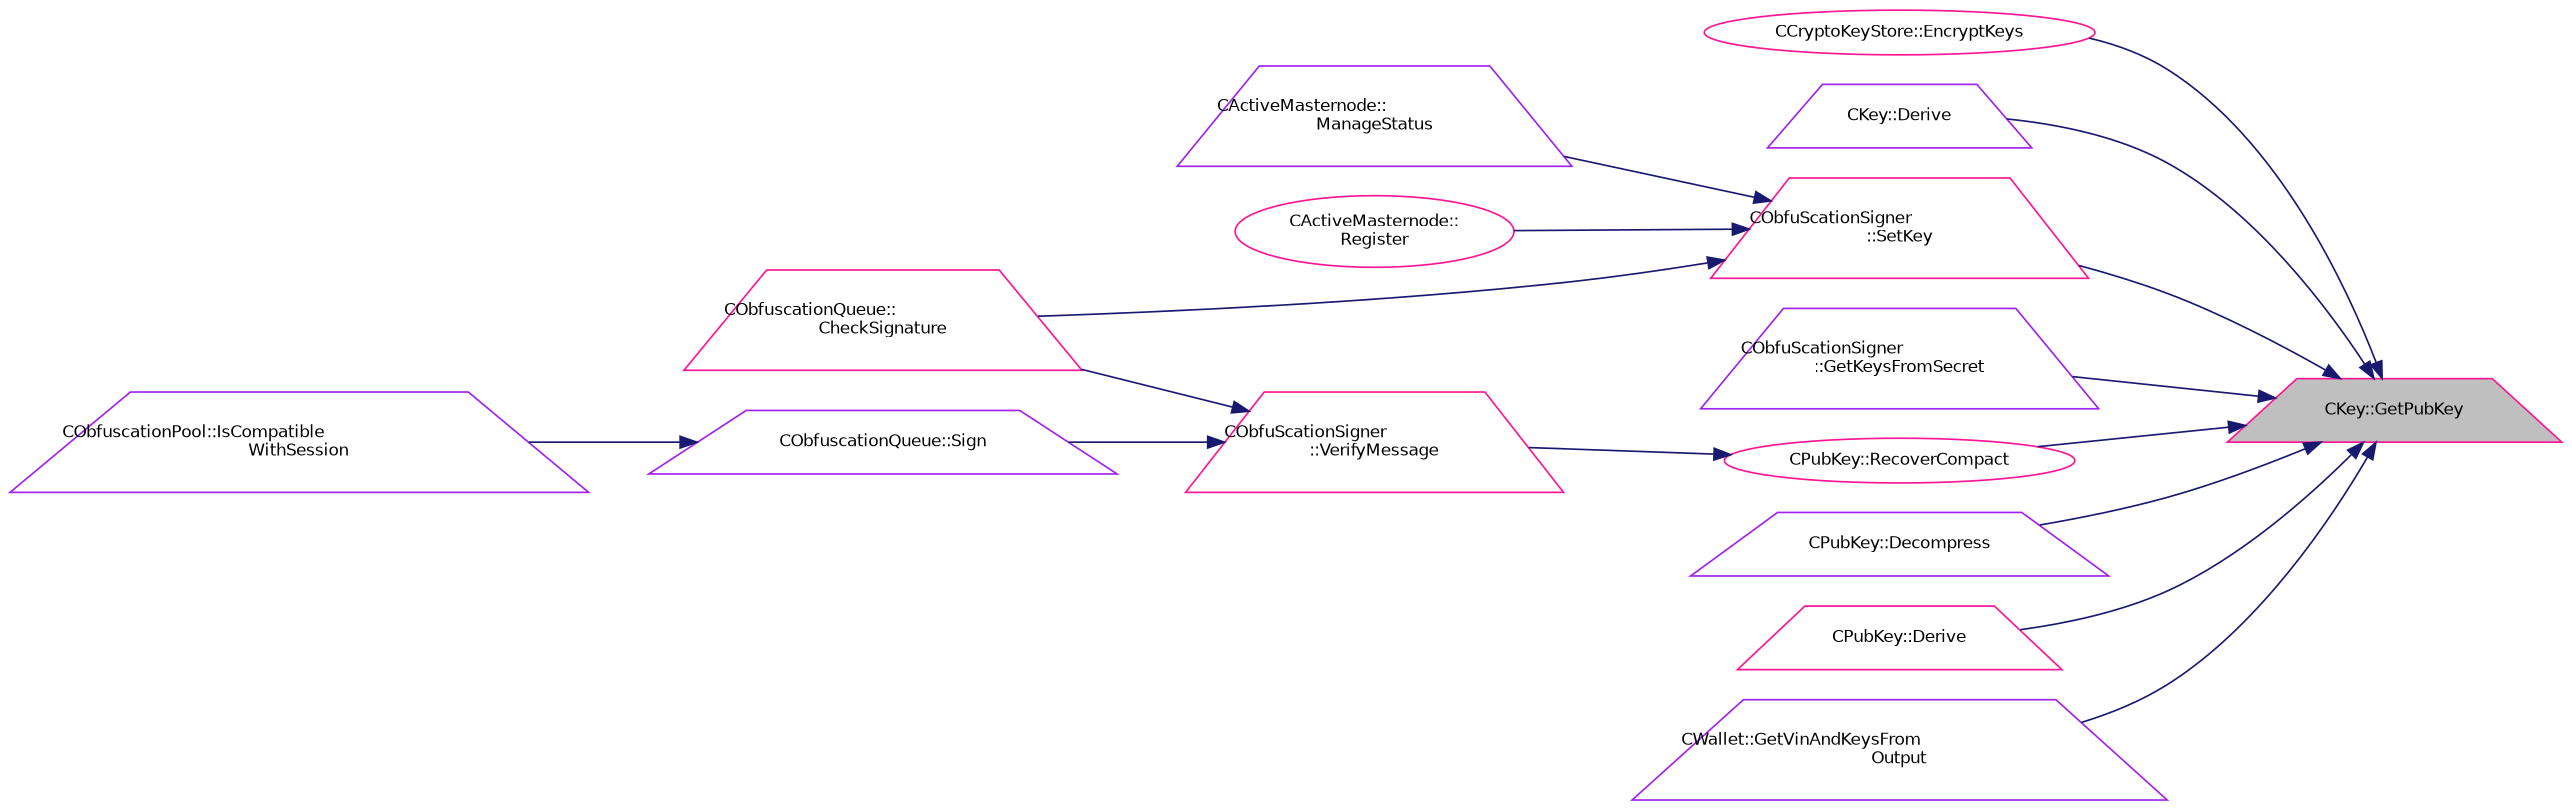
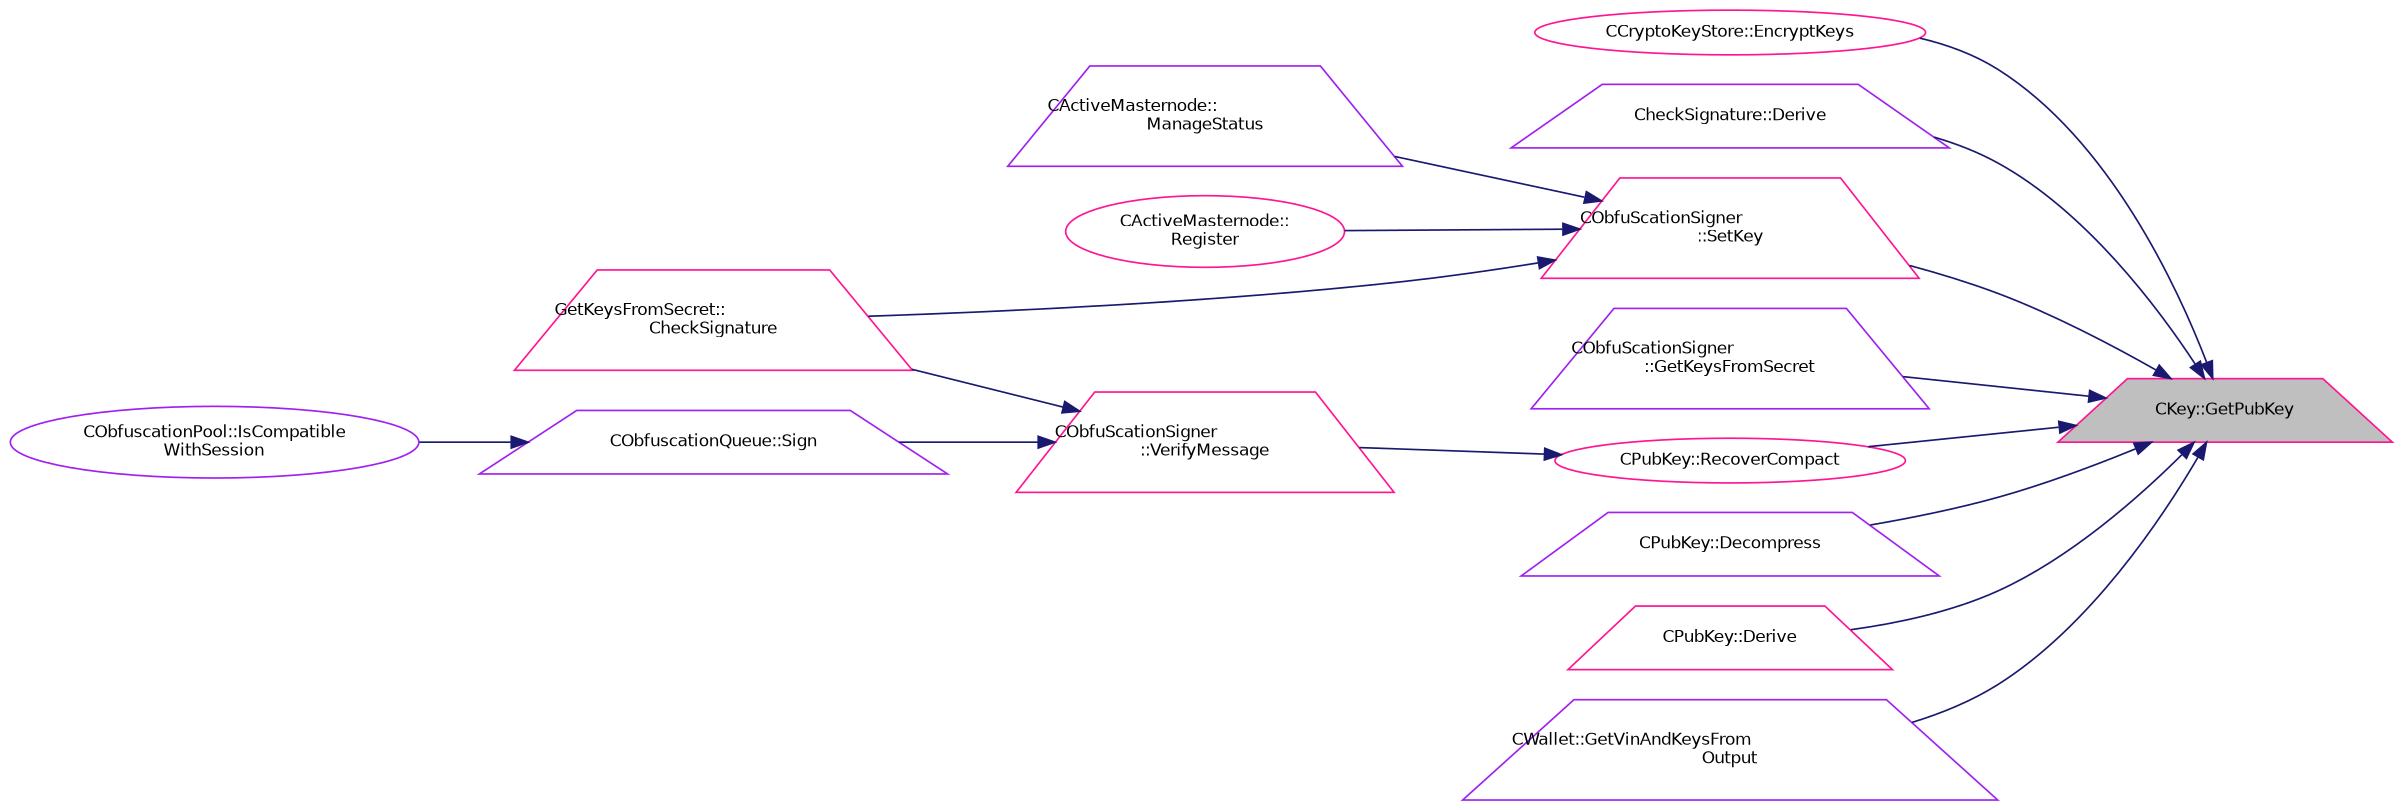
(1900, 116) -> (1730, 116)
(883, 320) -> (713, 320)
(299, 442) -> (215, 442)
